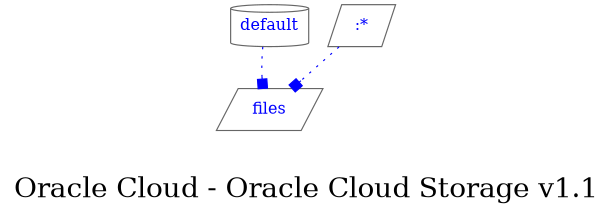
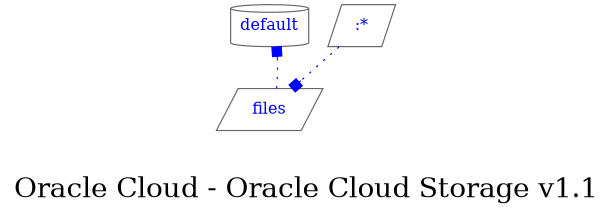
(262, 62) -> (277, 74)
